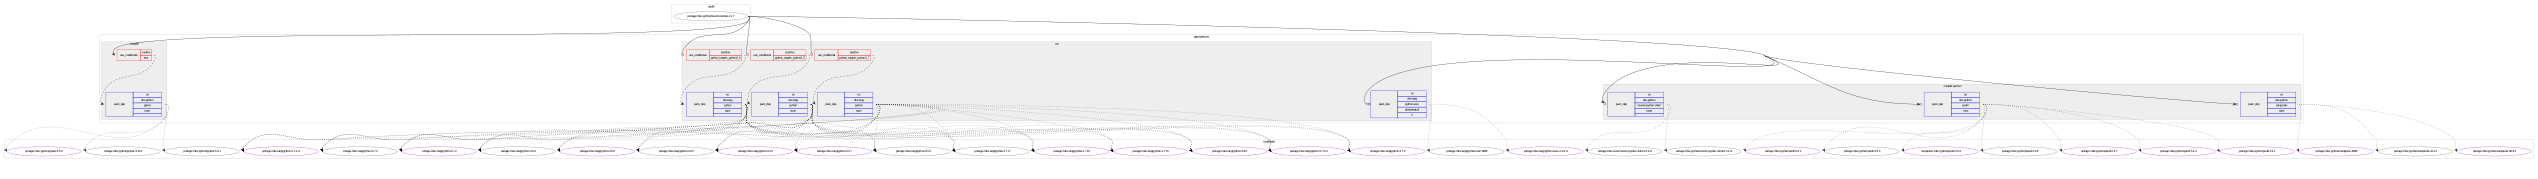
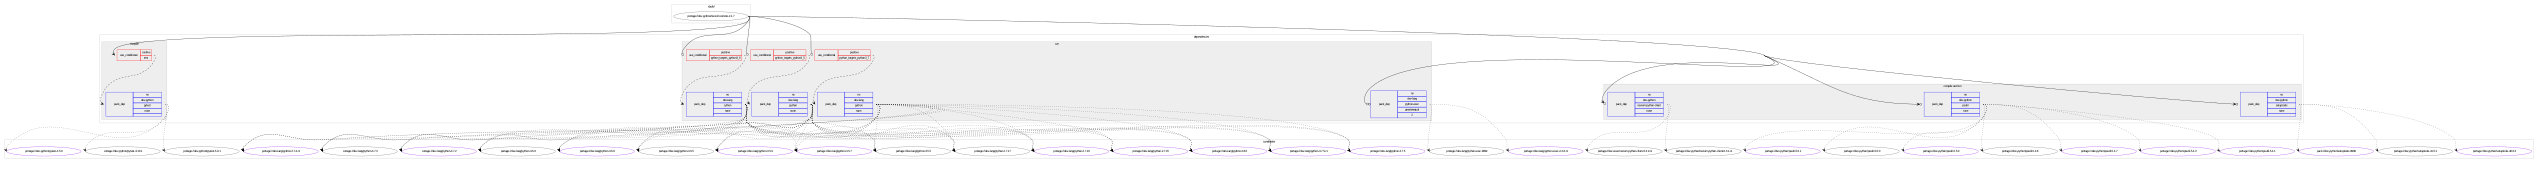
(1941, 151) -> (1941, 151)
(2336, 151) -> (2336, 151)
